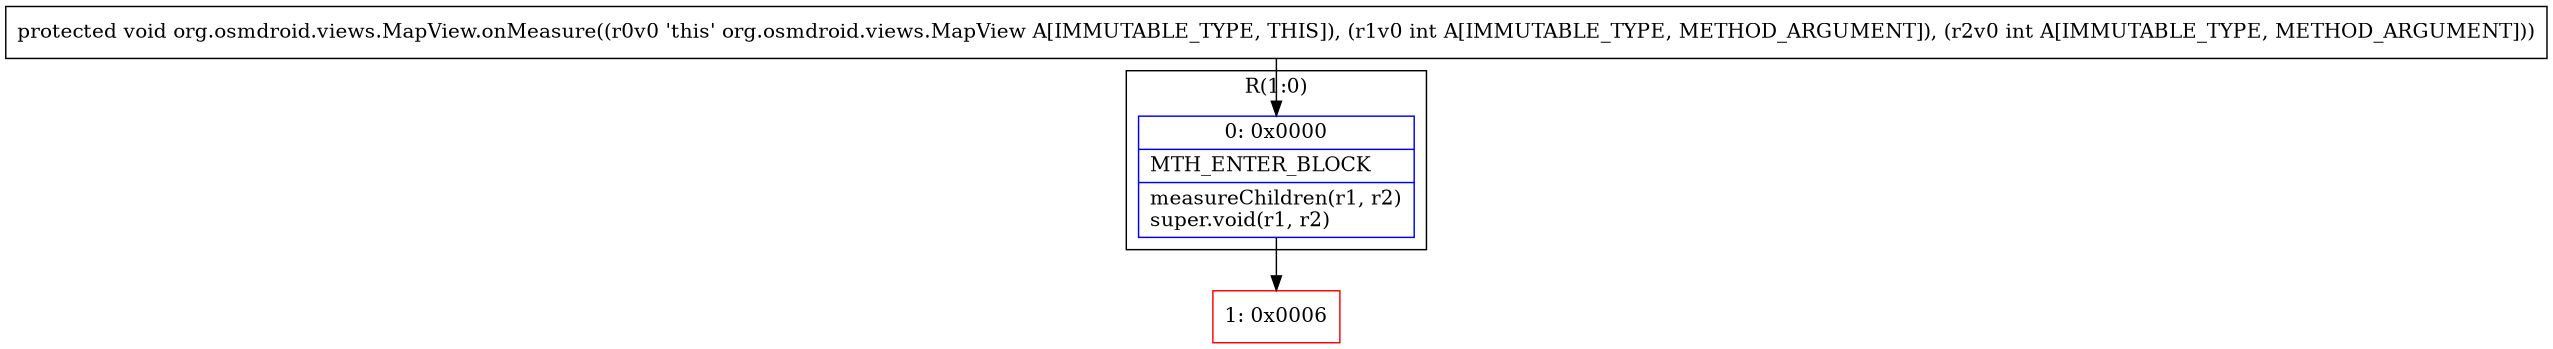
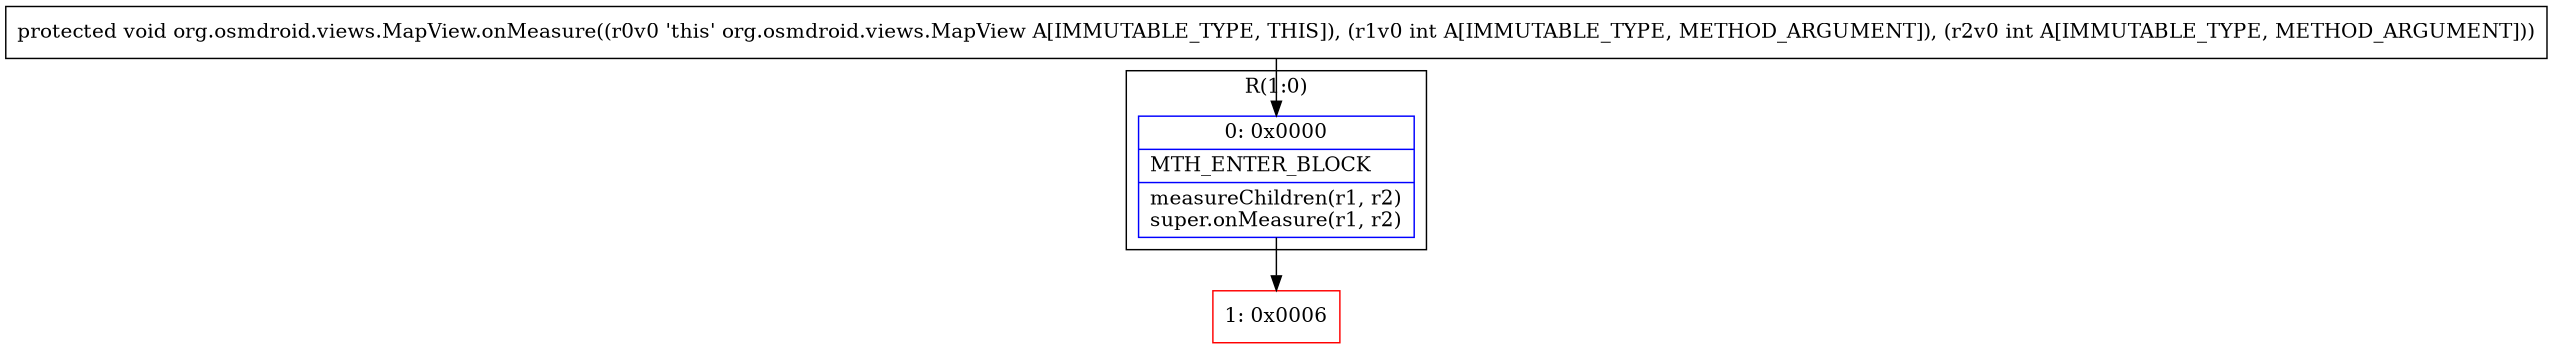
(1240, 220) -> (1276, 220)
